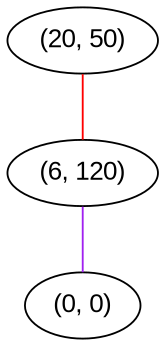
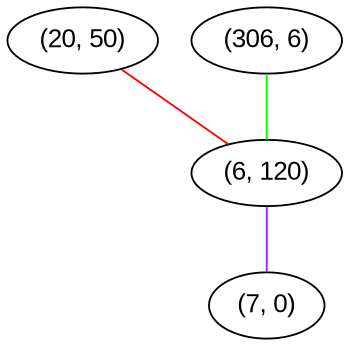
none -> (267, 40)
(83, 305) -> (267, 305)
